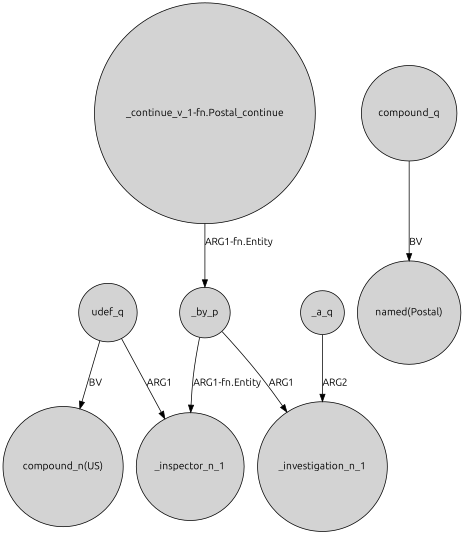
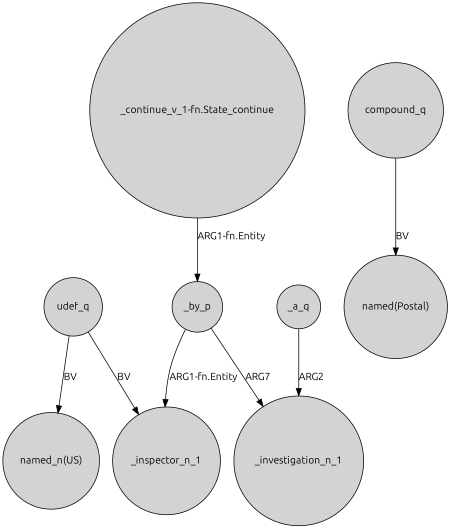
(205, 113) -> (197, 110)
(160, 383) -> (124, 377)
(282, 383) -> (258, 377)
(63, 467) -> (51, 461)
